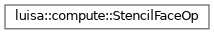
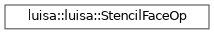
(107, 17) -> (107, 17)
